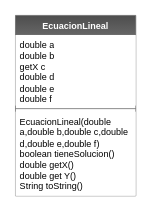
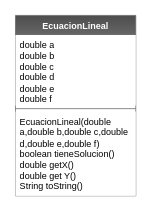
(38, 73) -> (38, 73)
